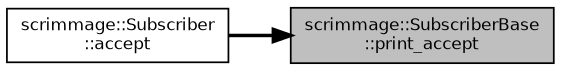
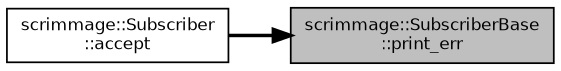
(422, 35) -> (422, 35)
